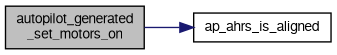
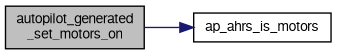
(262, 27) -> (262, 27)
